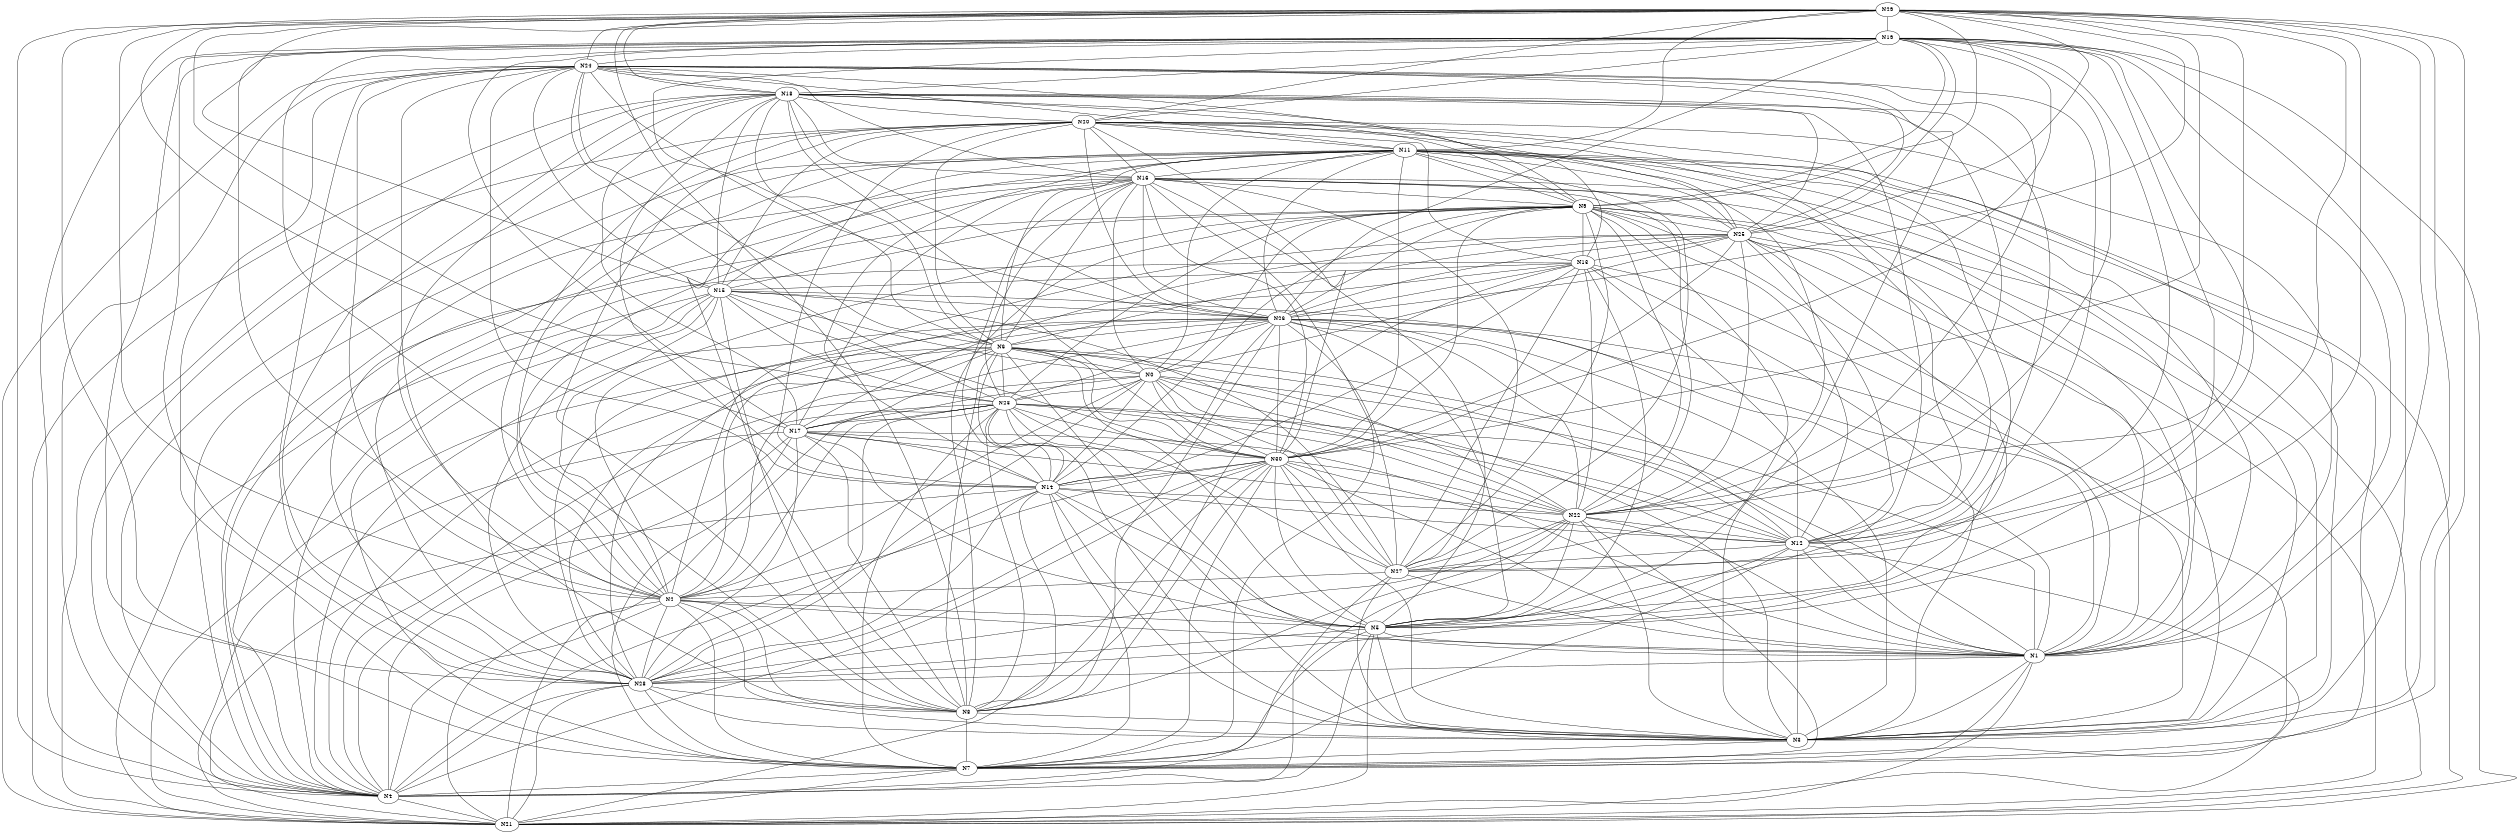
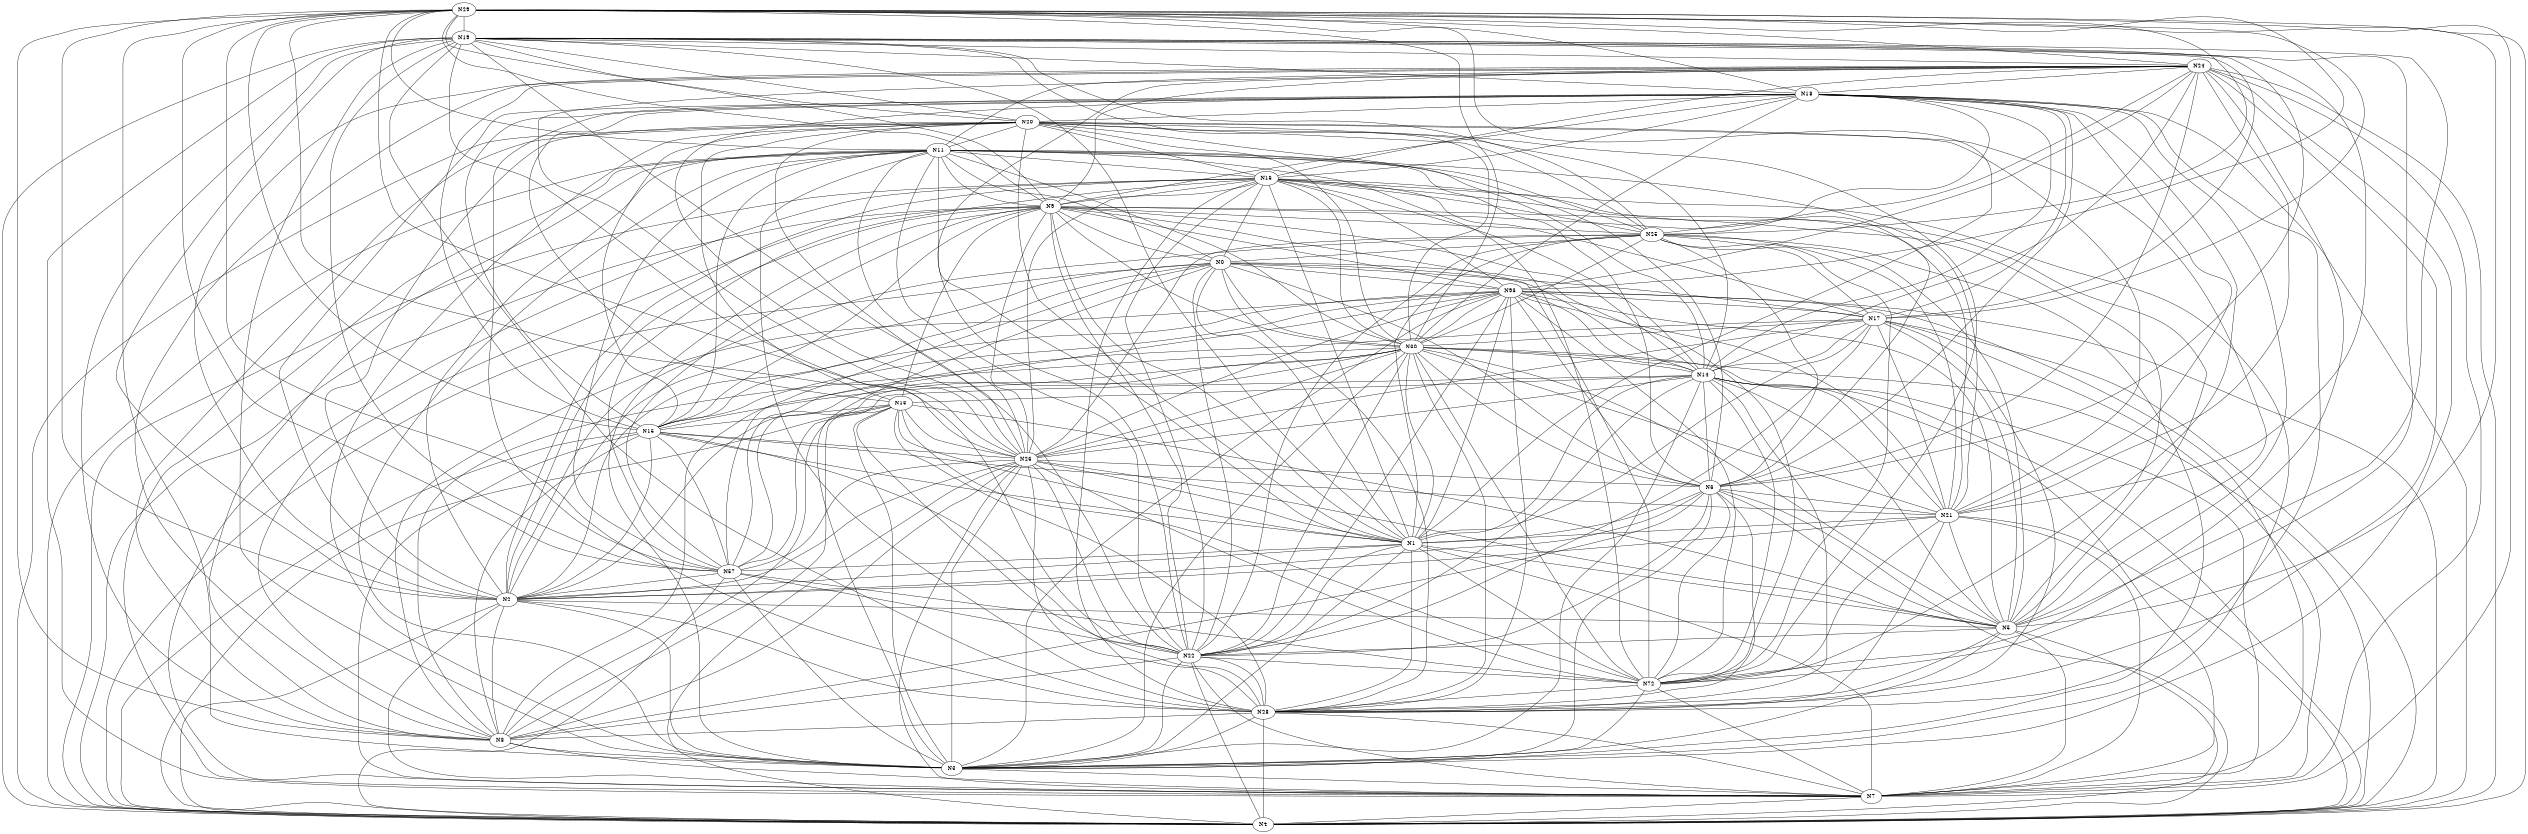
(1661, 249) -> none
(1005, 403) -> (1510, 291)
(1797, 544) -> (1649, 684)
(1397, 572) -> (729, 572)
